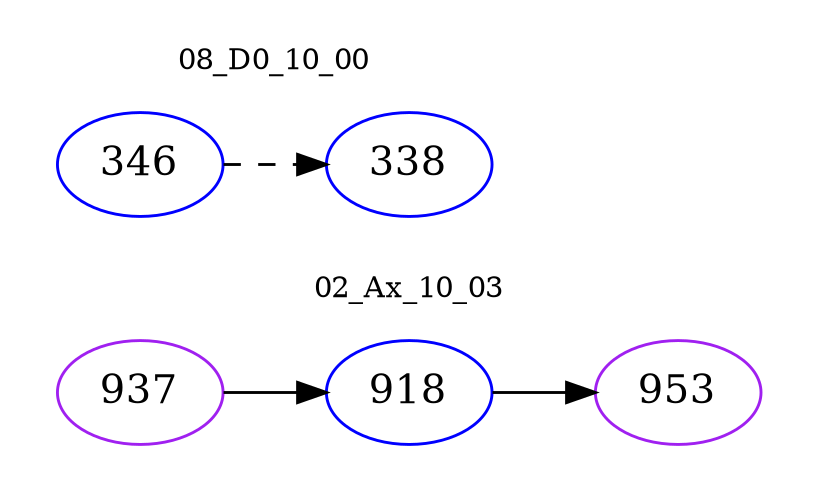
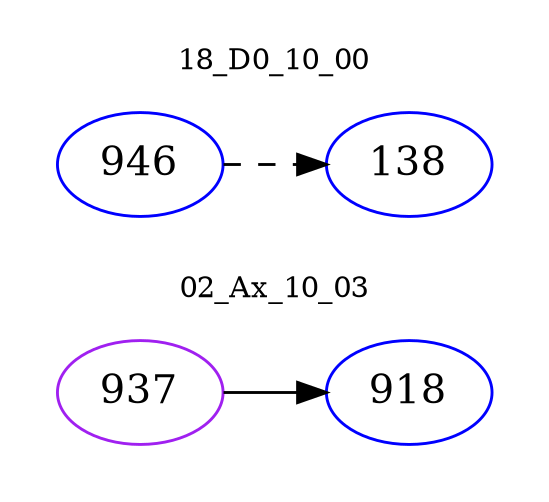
(275, 62) -> (275, 62)
(140, 165) -> (140, 165)
(409, 165) -> (409, 165)
(678, 393) -> none
